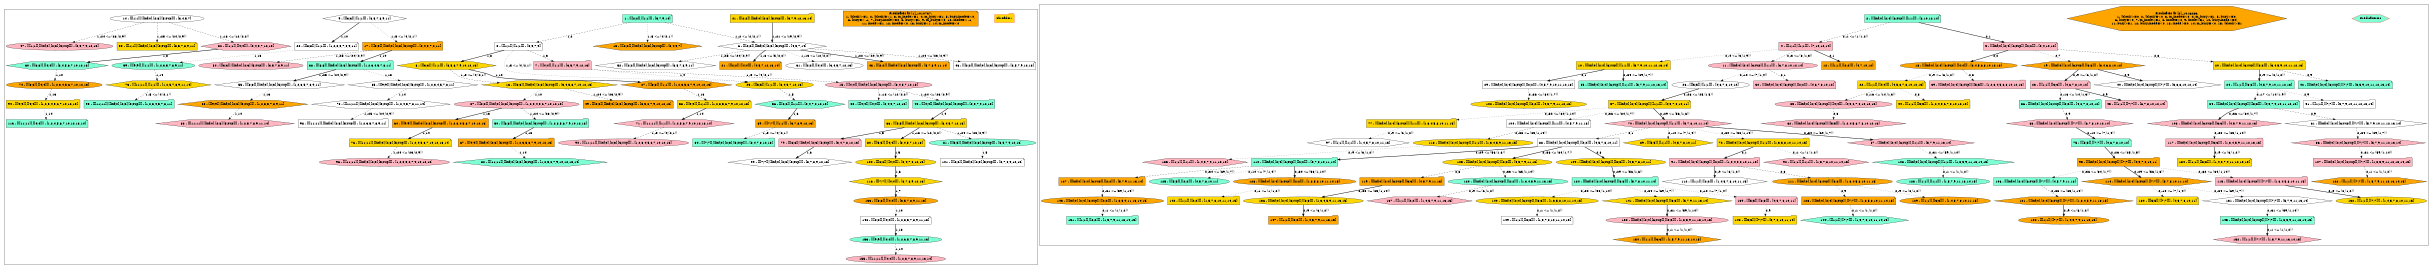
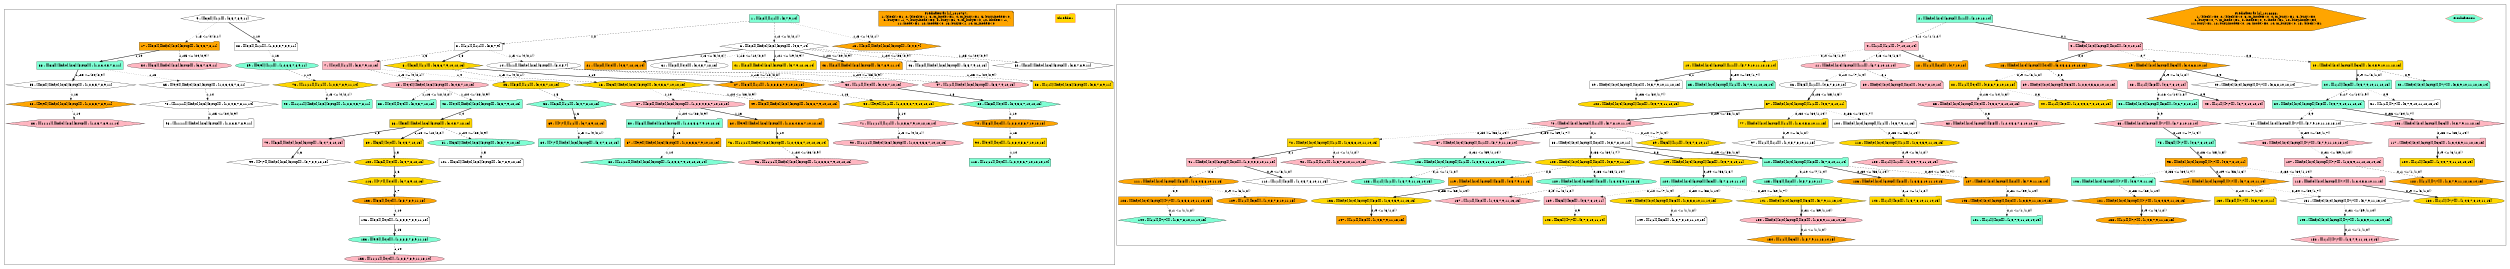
(772, 31) -> (774, 55)
(614, 78) -> (505, 56)
(714, 104) -> (899, 104)
